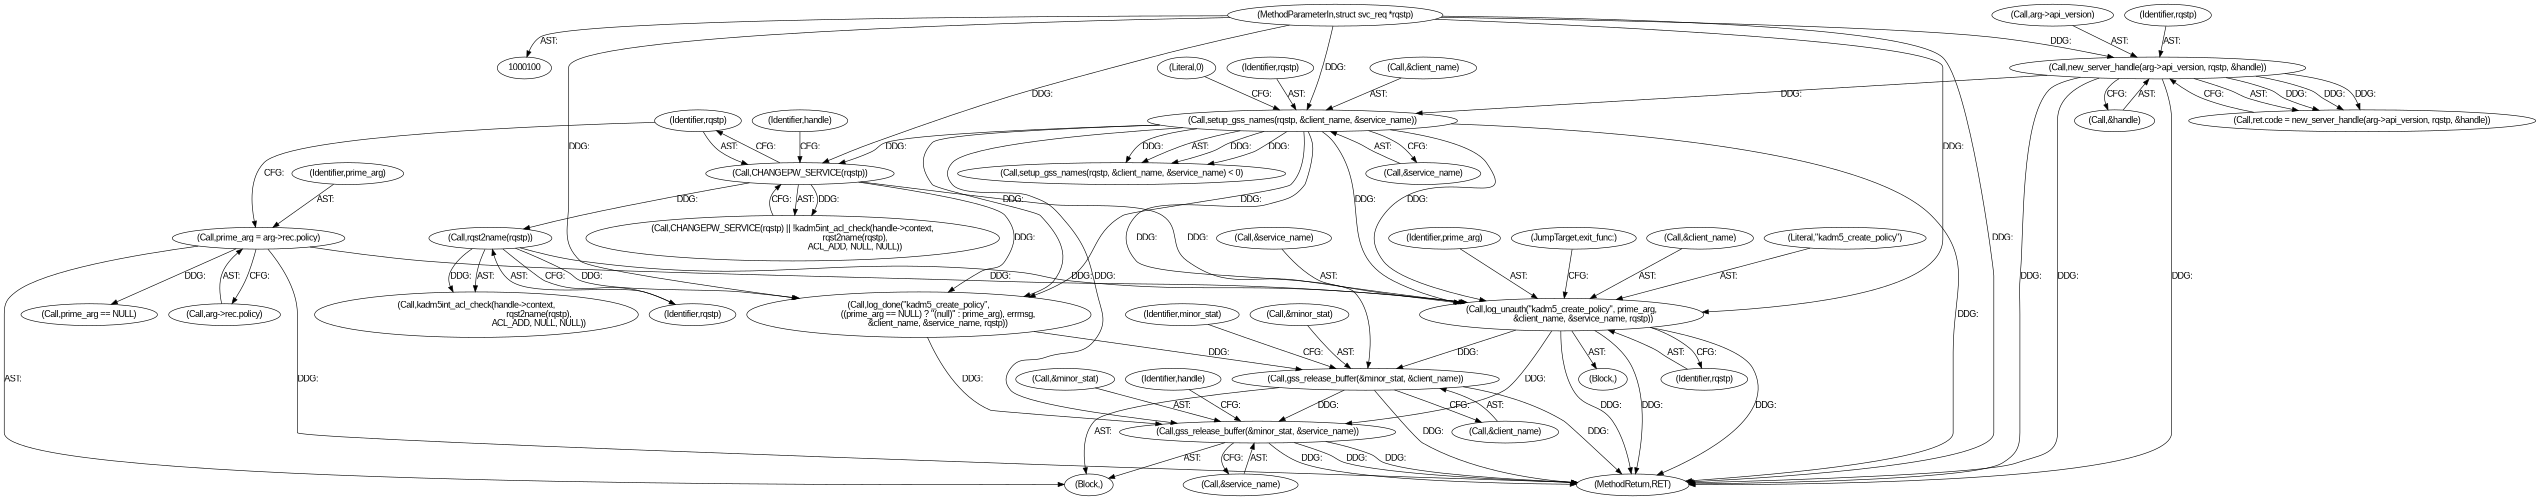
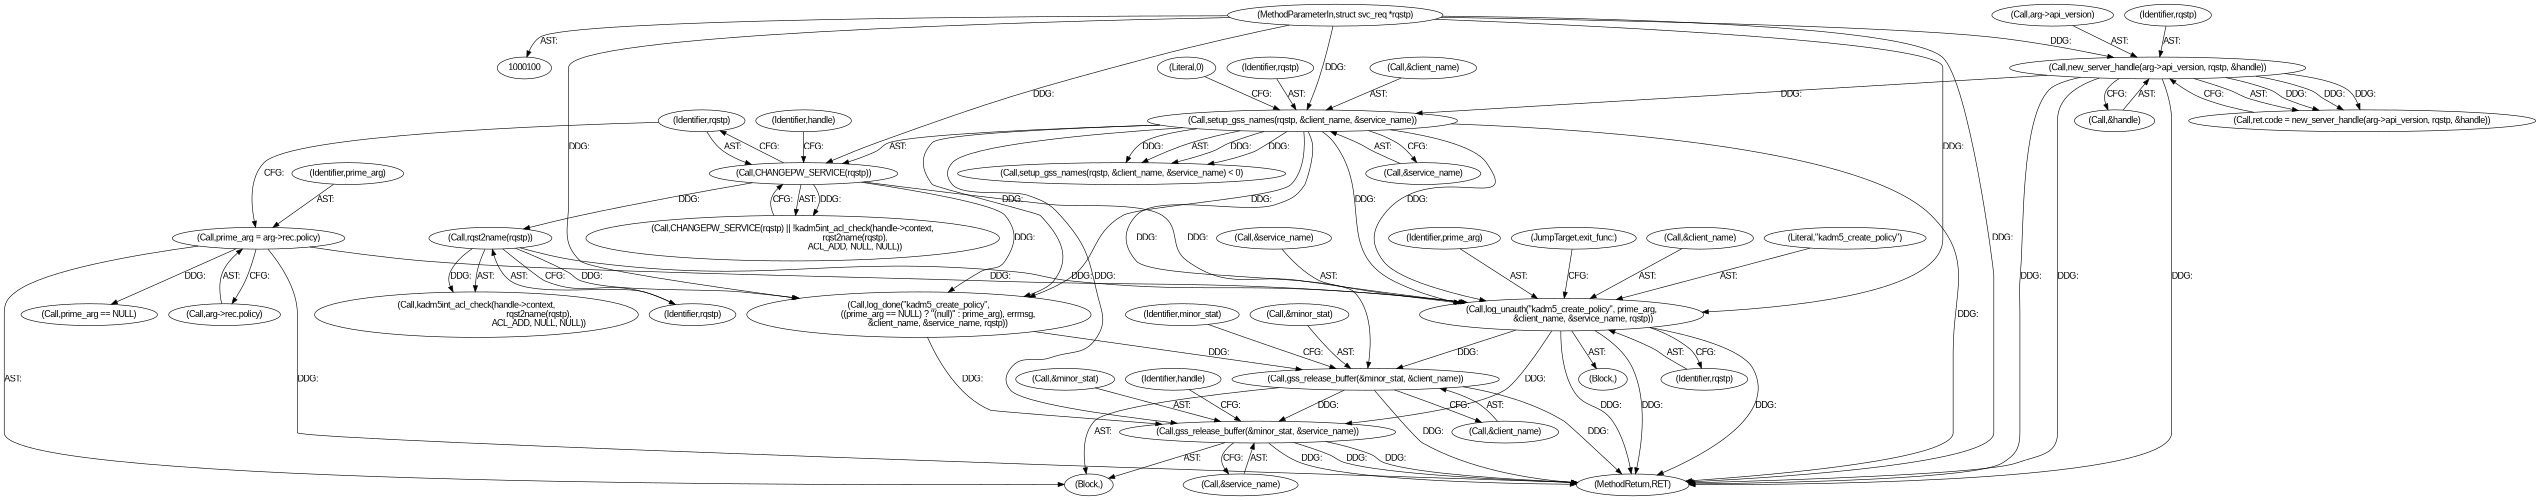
(897, 147) -> (899, 147)
